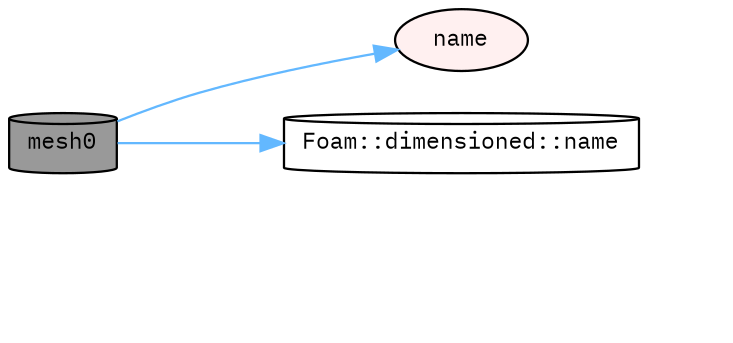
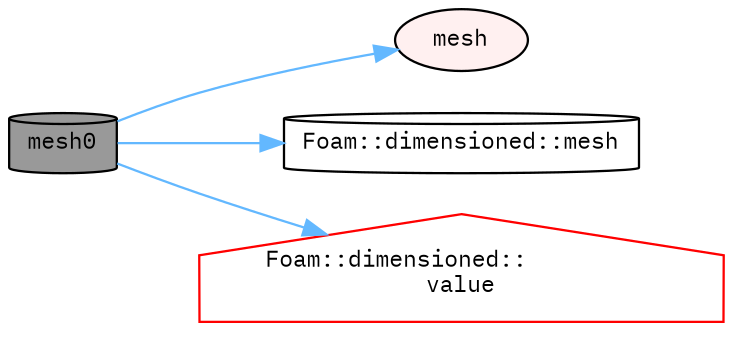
(461, 40) -> (461, 40)
(461, 143) -> (461, 143)
none -> (461, 274)
